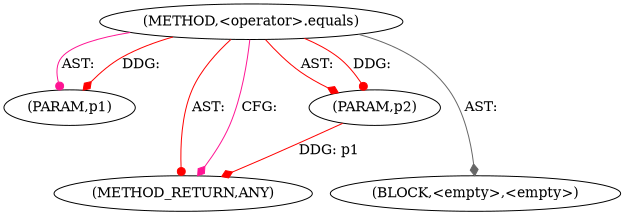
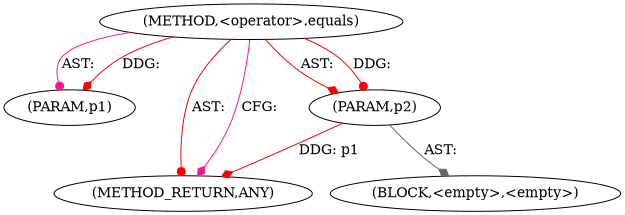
(439, 79) -> (413, 148)
